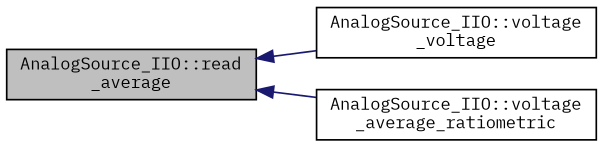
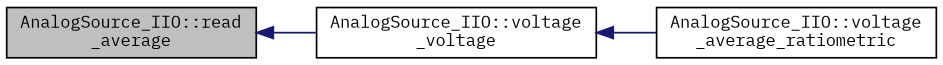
(295, 95) -> (635, 33)
